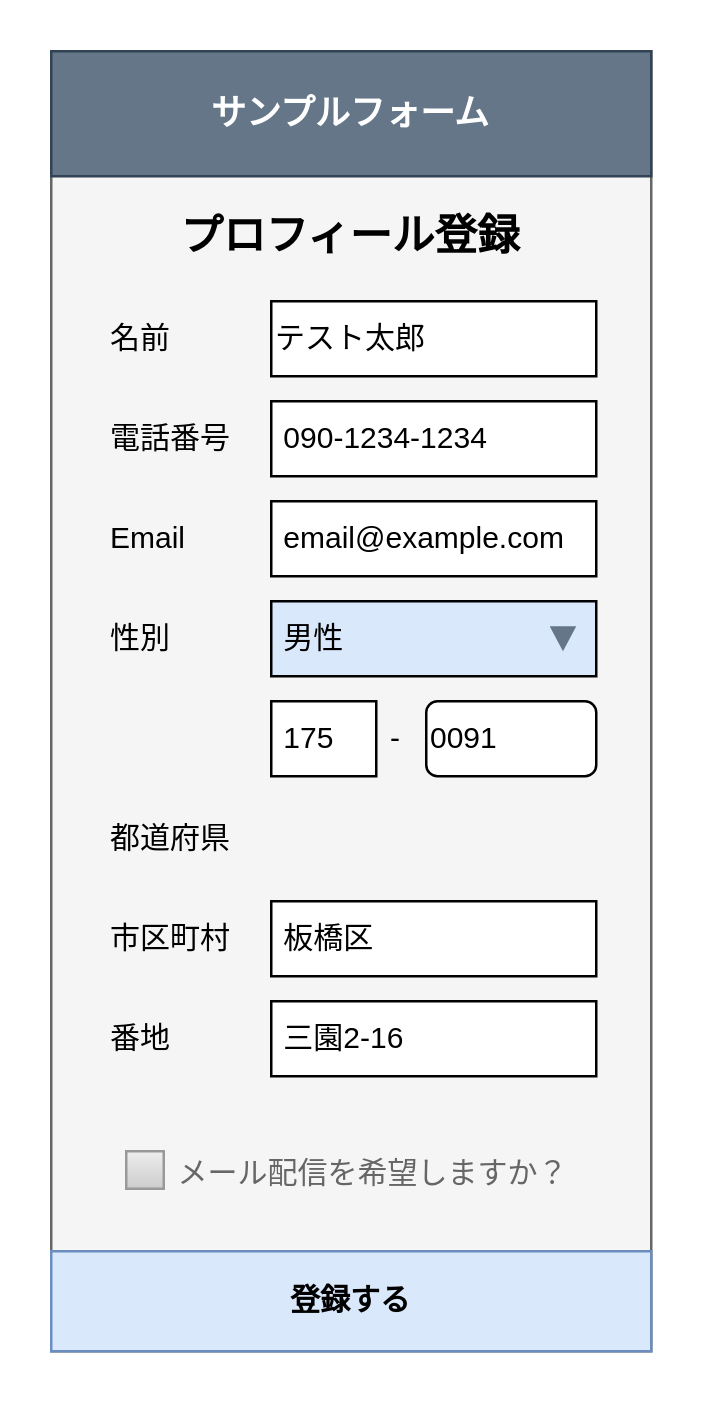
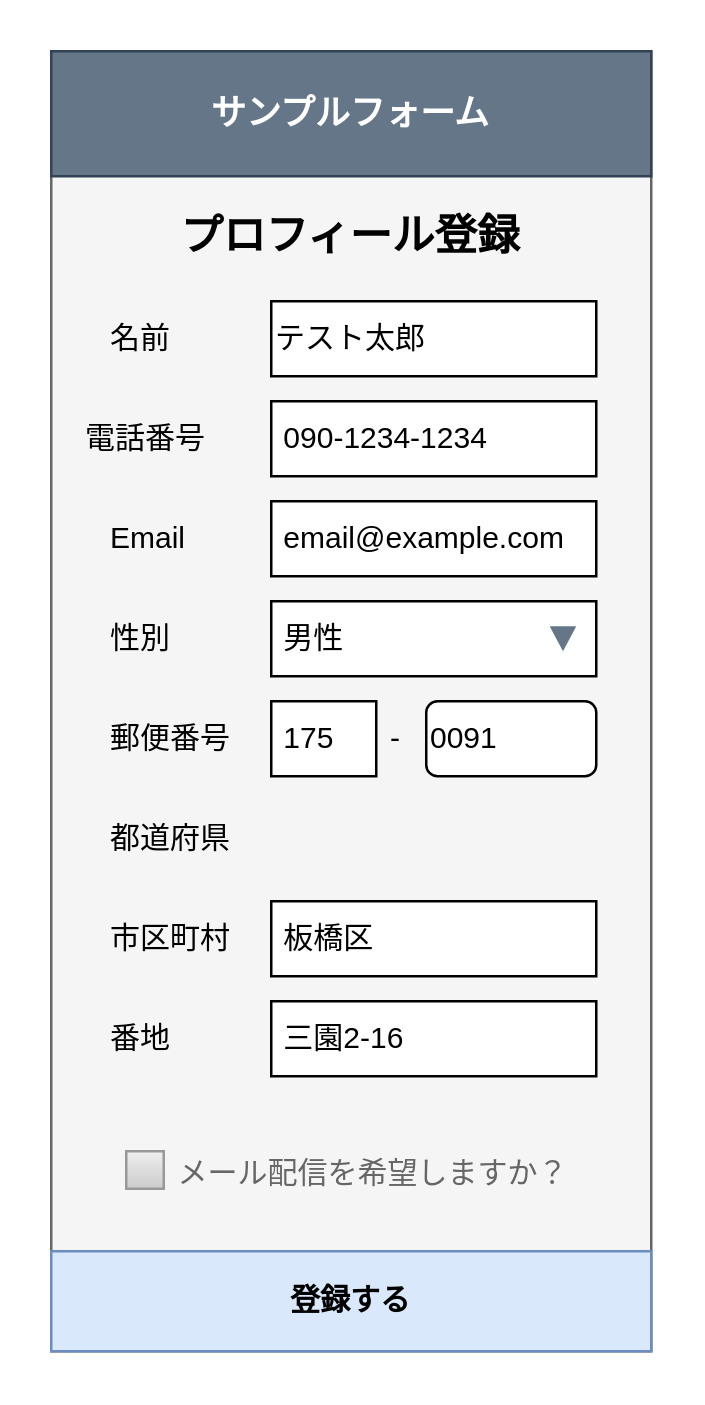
(181, 439) -> (156, 439)
(434, 639) -> (434, 639)
none -> (181, 739)
